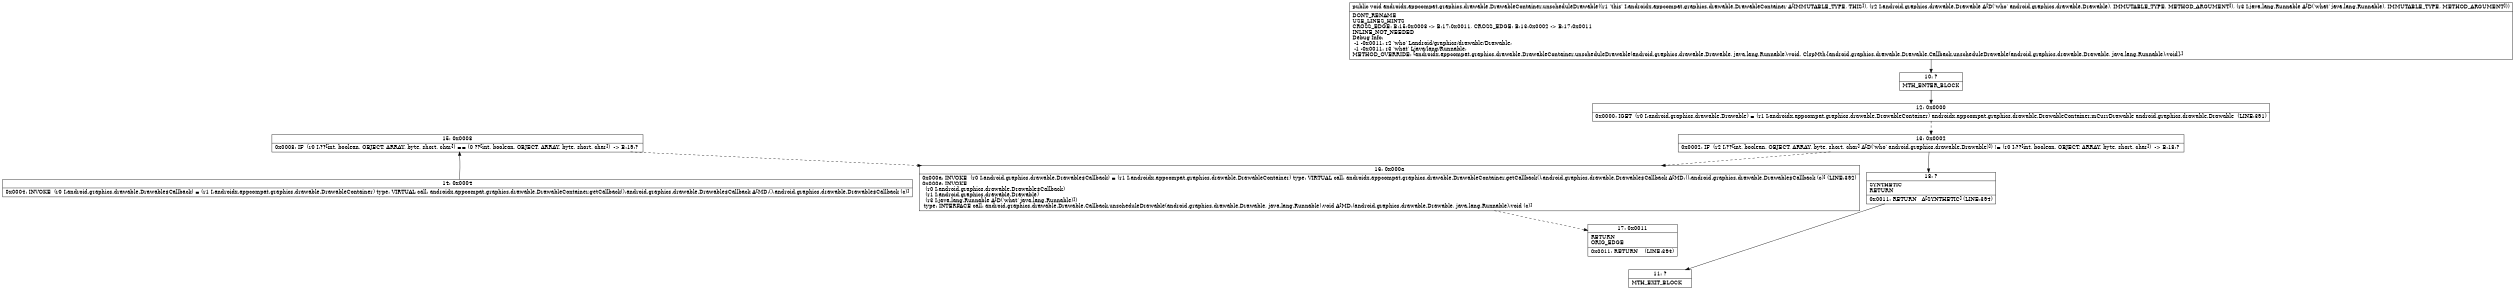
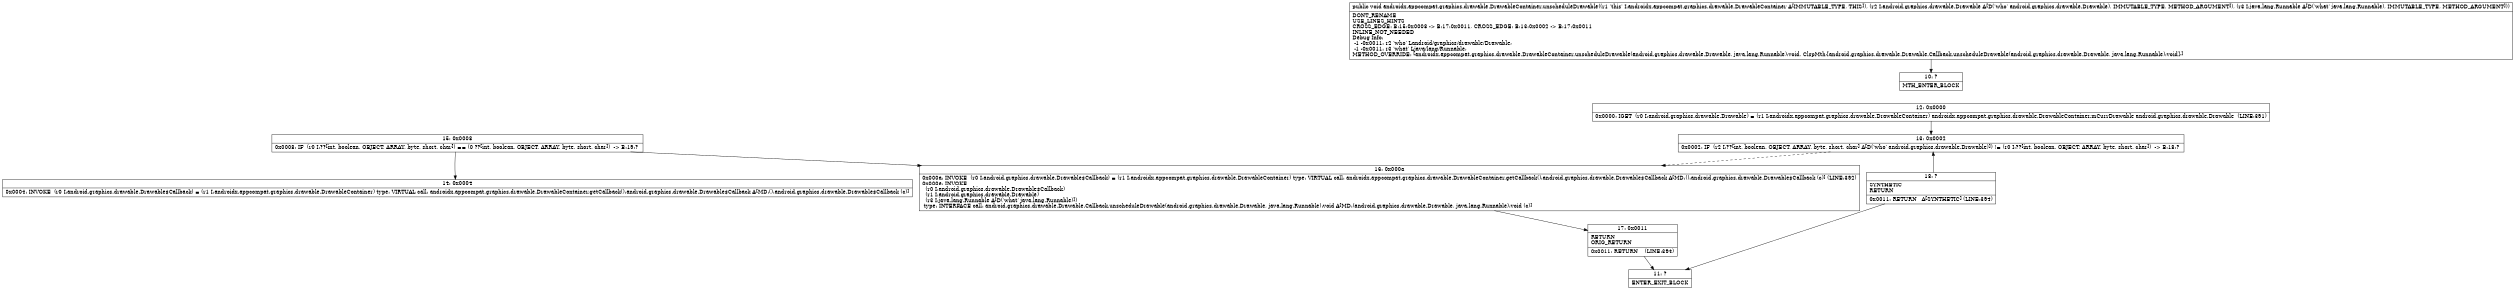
(1931, 95) -> none
(1931, 126) -> (1931, 126)
(774, 159) -> (774, 159)
(1929, 160) -> (1934, 164)
(460, 168) -> (455, 164)
(1539, 220) -> (1539, 220)
(1607, 243) -> (1611, 243)
none -> (1648, 261)
(1657, 283) -> (1660, 283)
